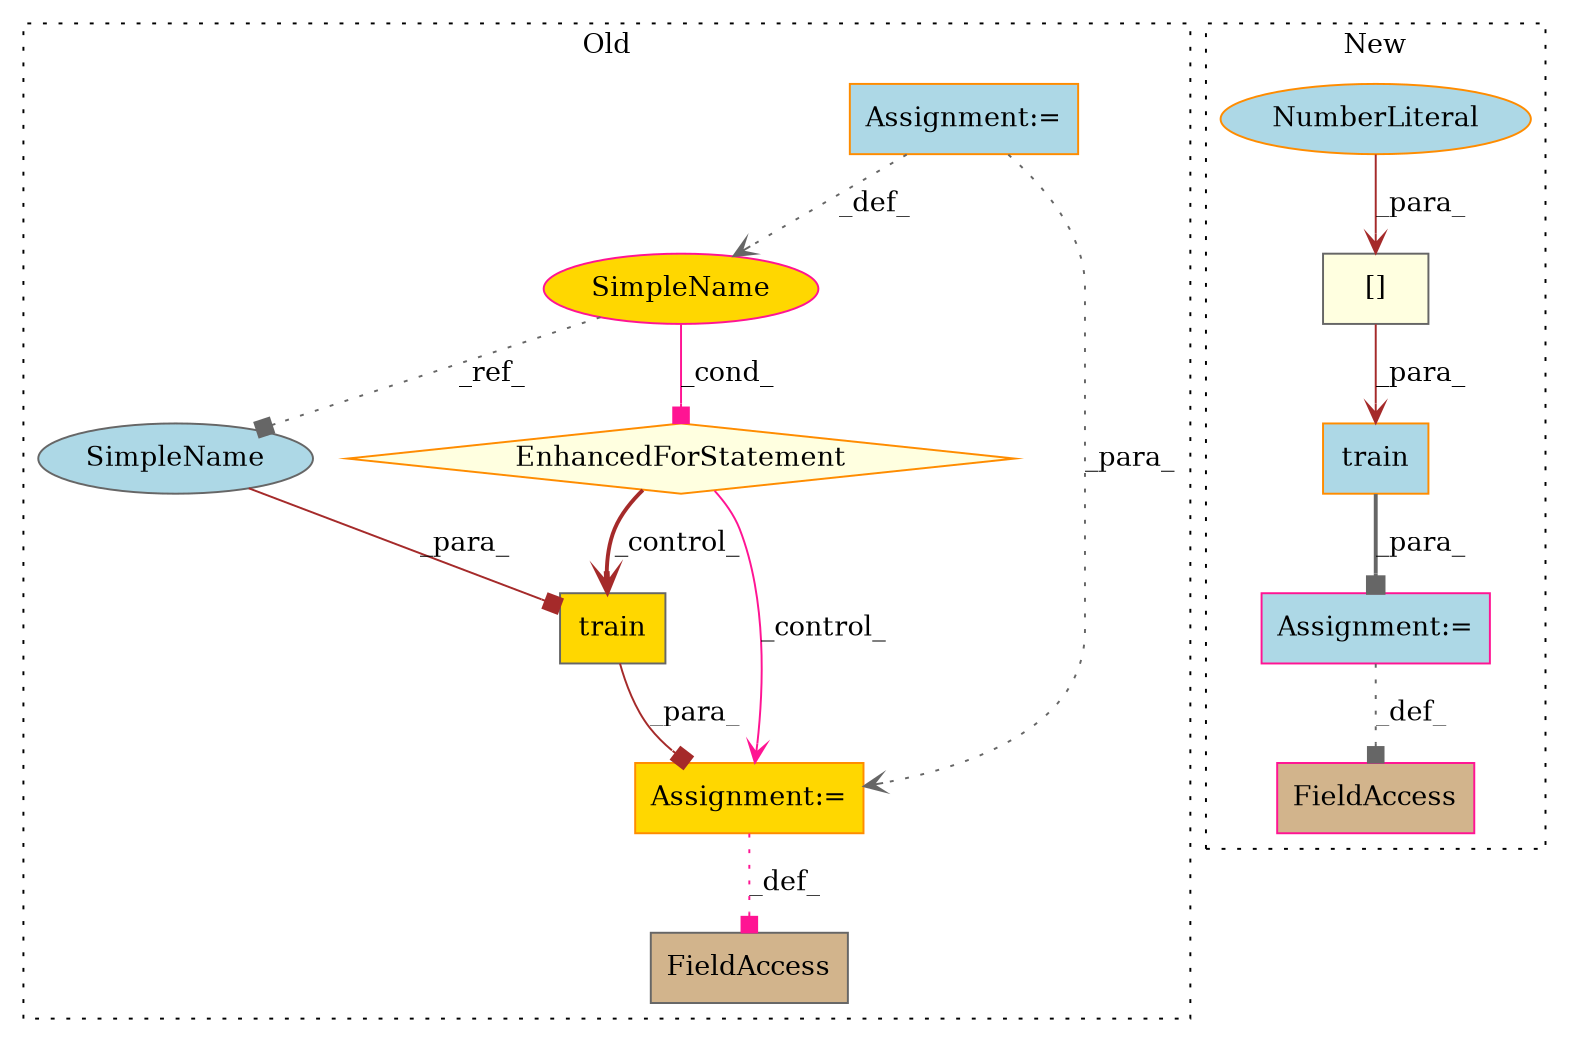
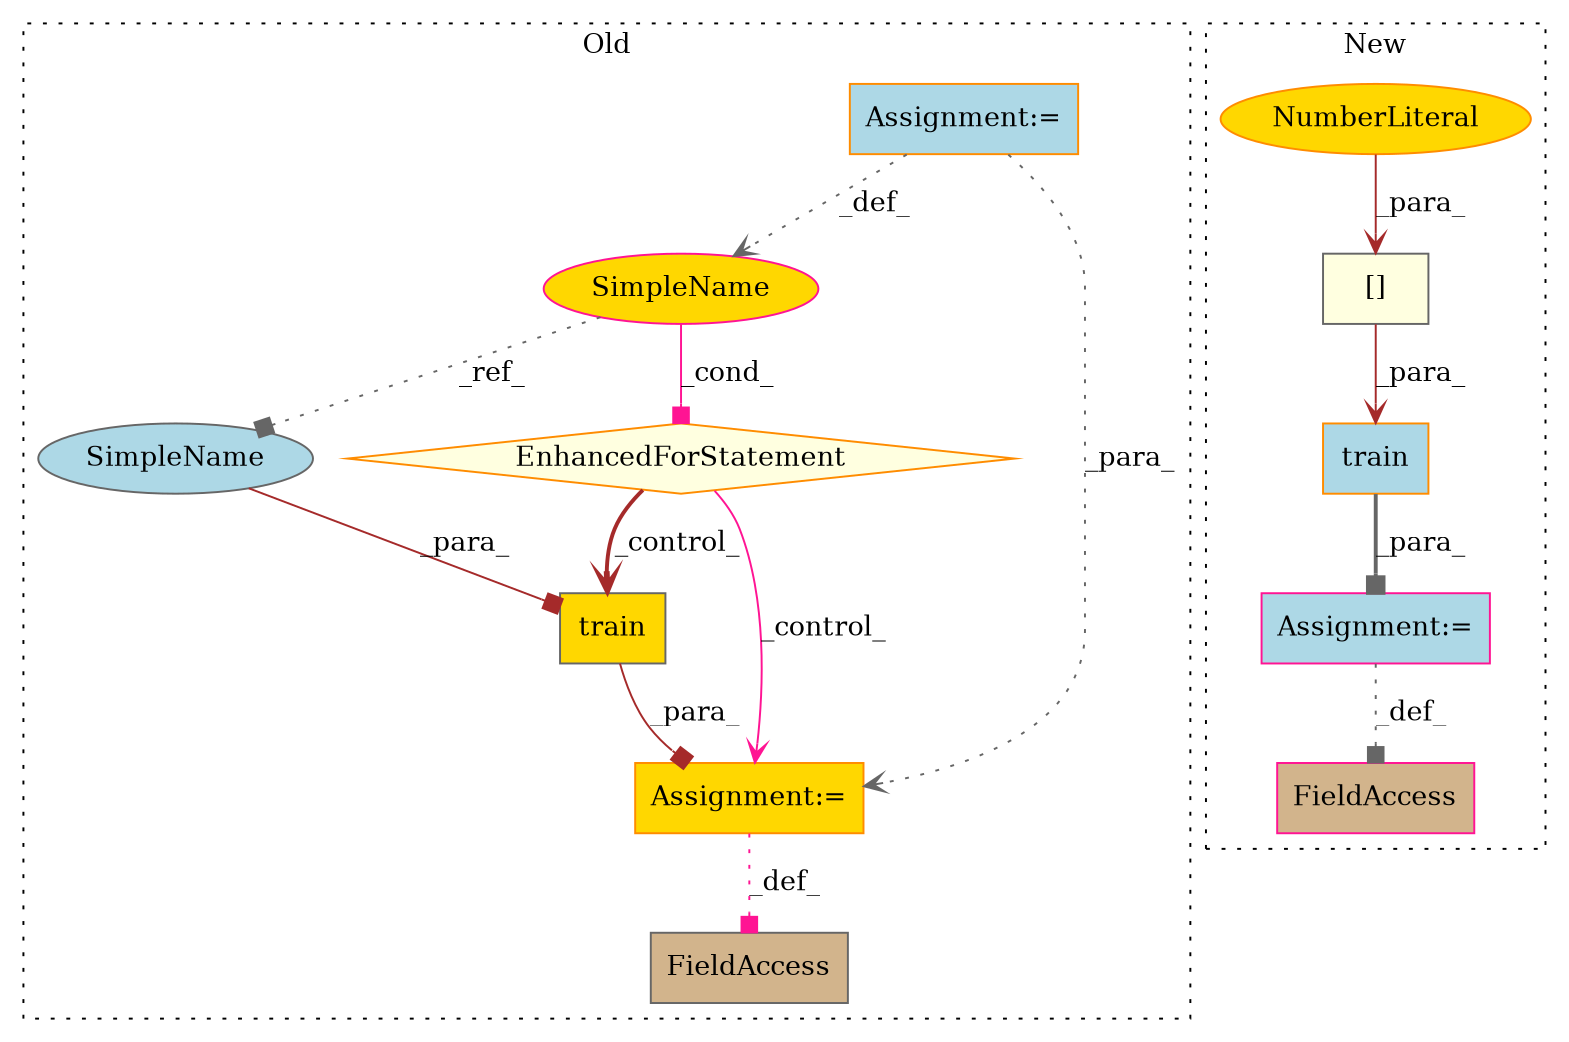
(1376, 119) -> (1376, 119)
